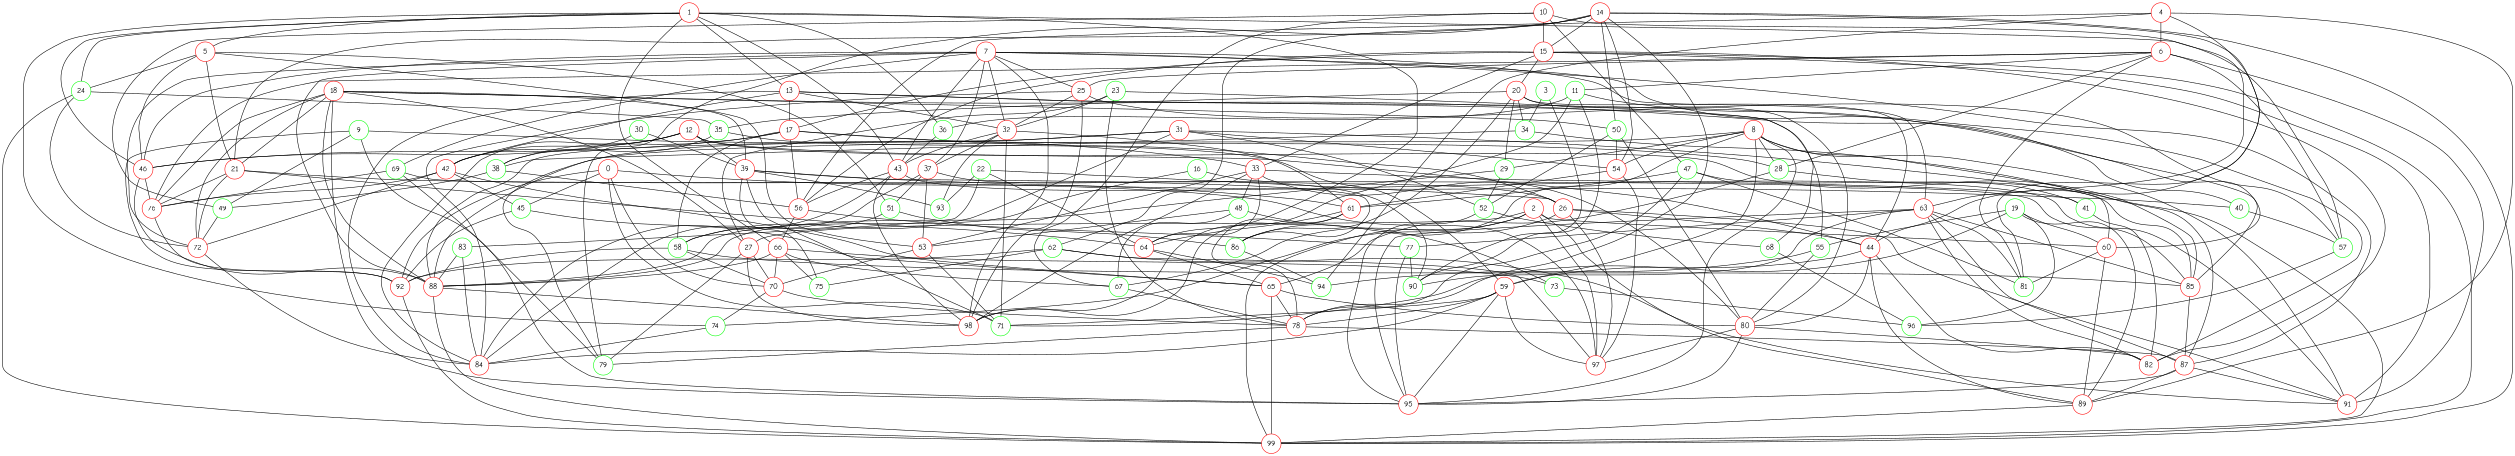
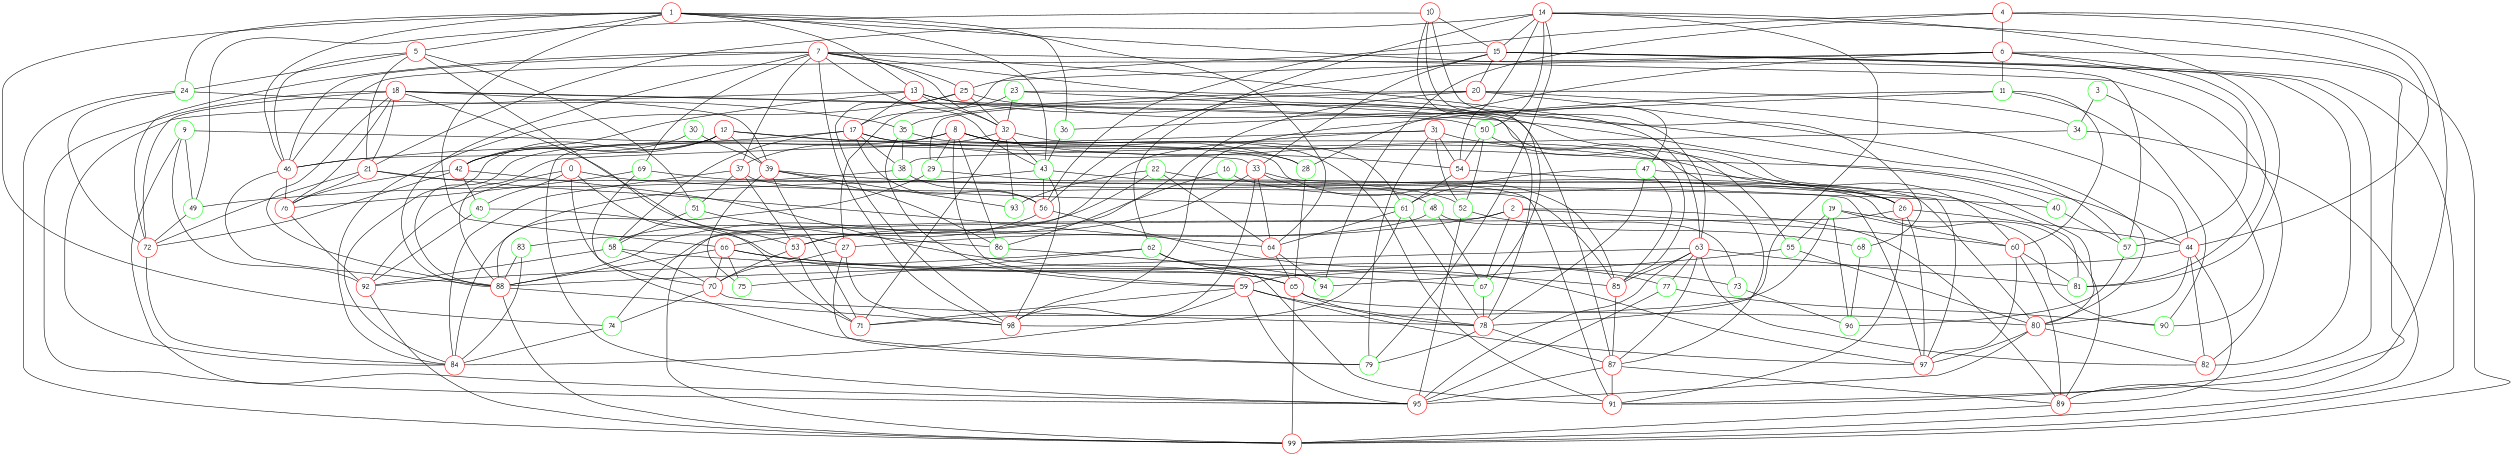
(1078, 69) -> (1126, 62)
(898, 169) -> (1044, 169)
(1351, 209) -> (1404, 209)
(2086, 209) -> none
(2176, 215) -> (1375, 141)
(1796, 248) -> (1129, 263)
(1590, 286) -> (2003, 329)
(1001, 326) -> (860, 326)
